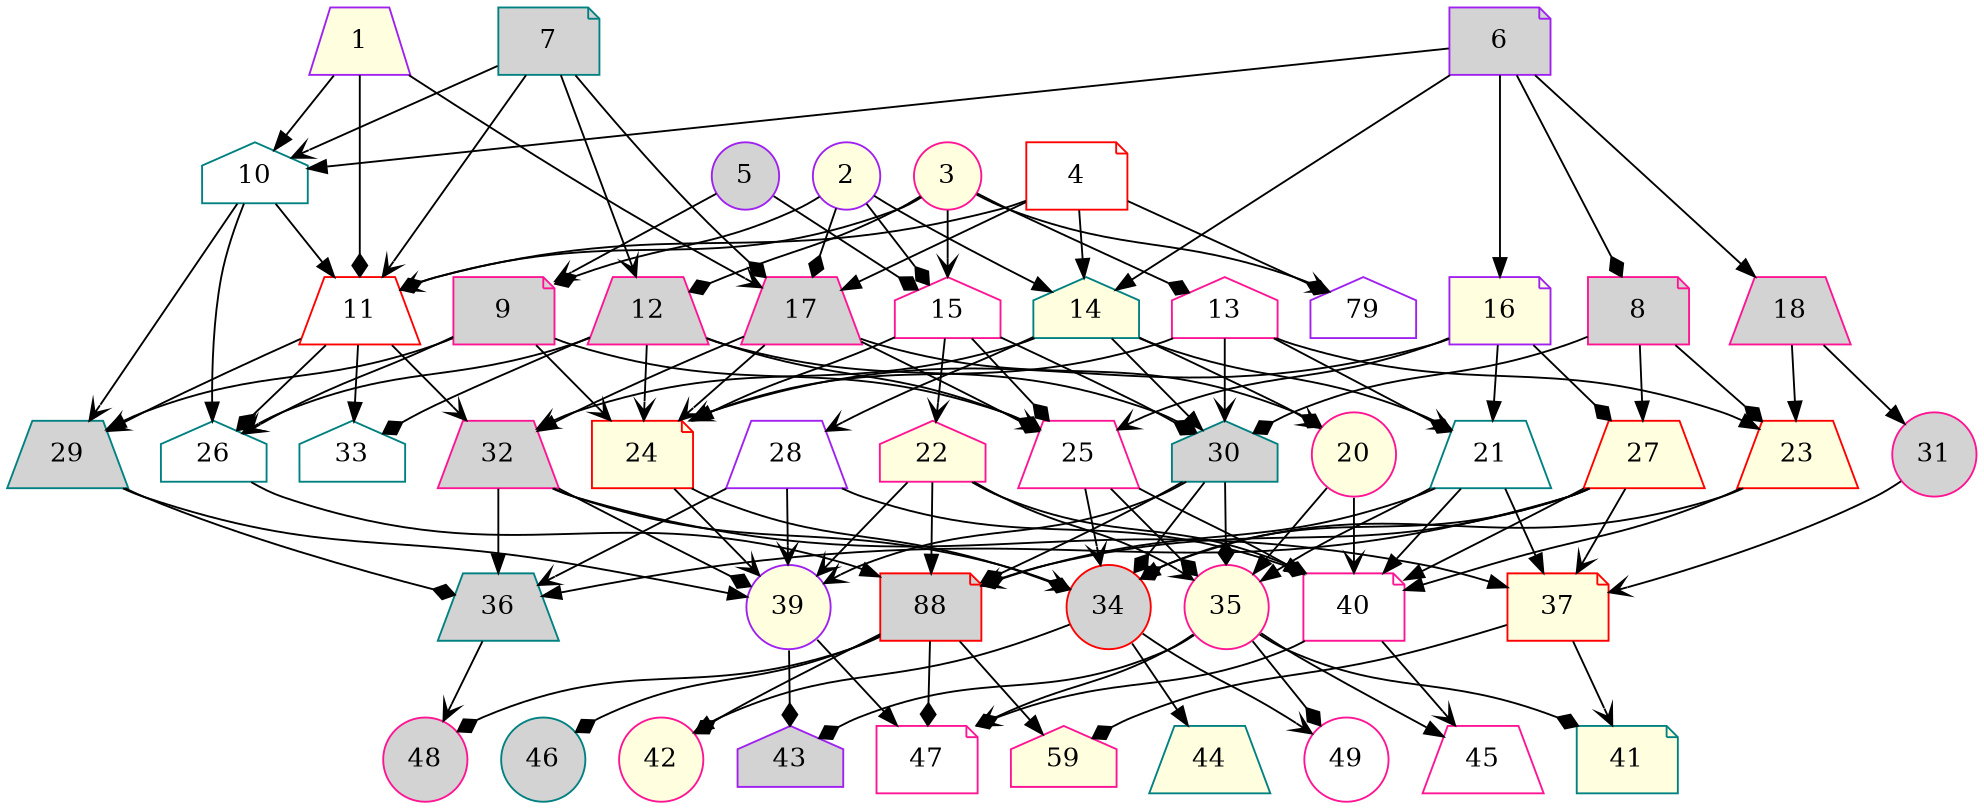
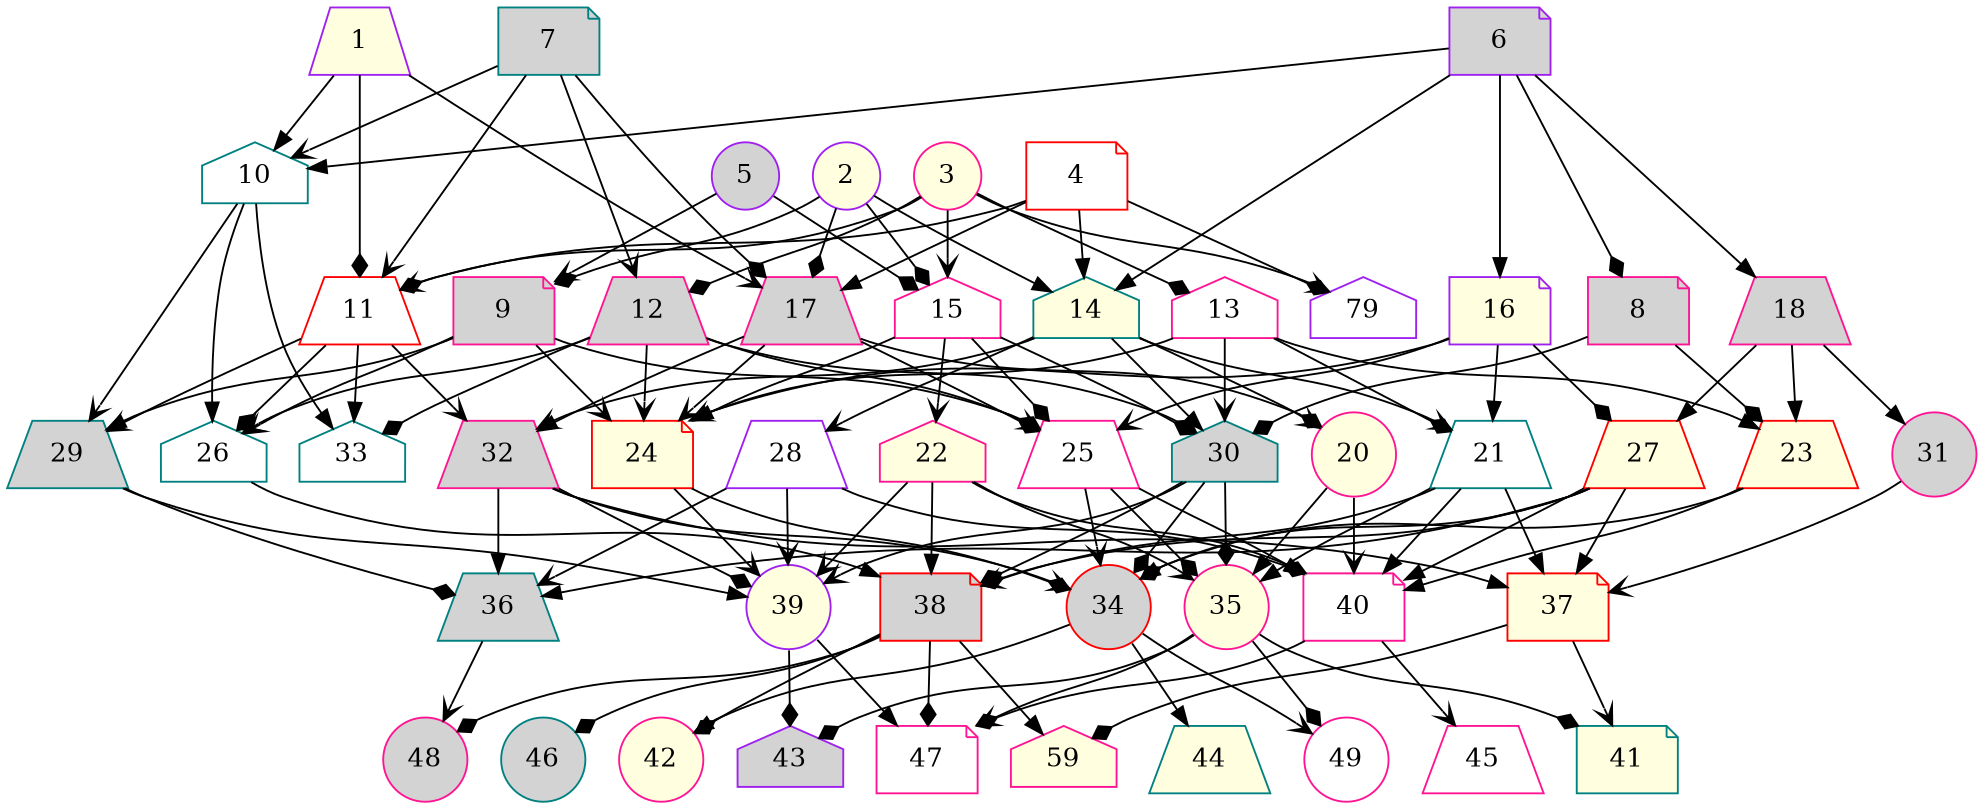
(299, 233) -> (273, 314)
(1641, 373) -> (1727, 373)
(1614, 509) -> (1614, 509)
(931, 607) -> (931, 607)
(1343, 682) -> none
